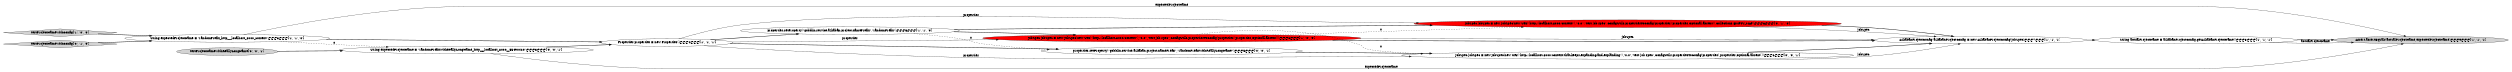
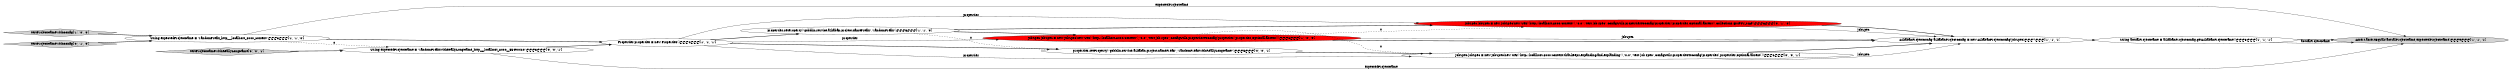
(227, 52) -> (227, 52)
